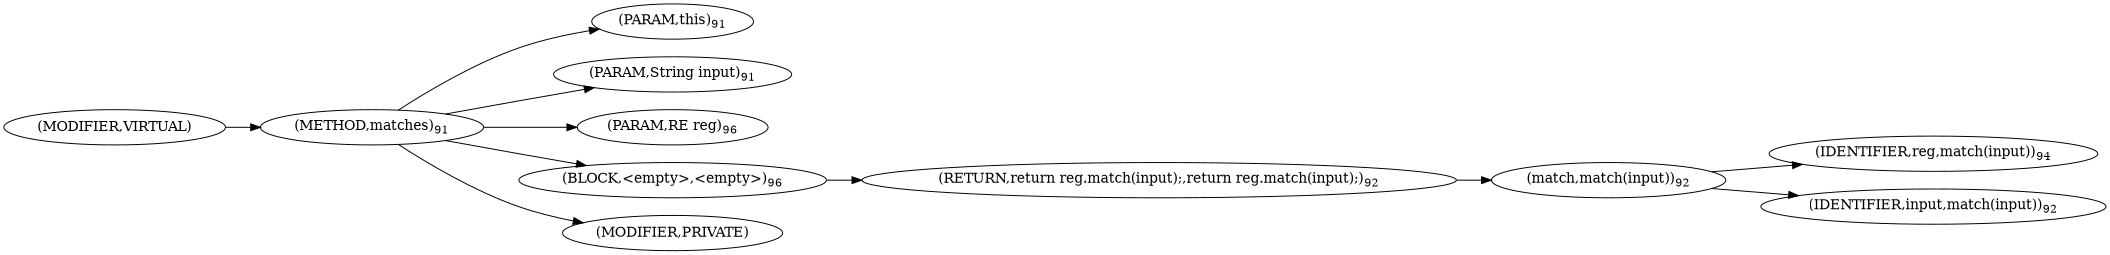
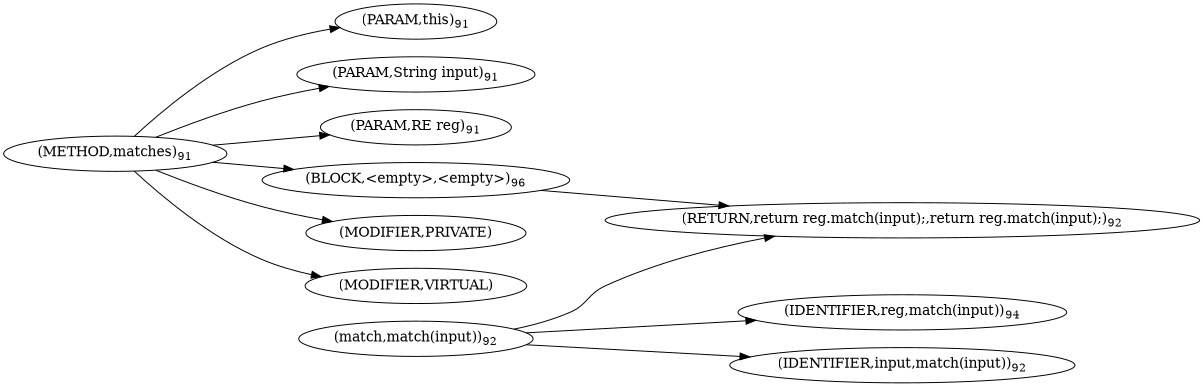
(730, 126) -> (474, 126)
(238, 127) -> (216, 235)
(1469, 180) -> (635, 274)
